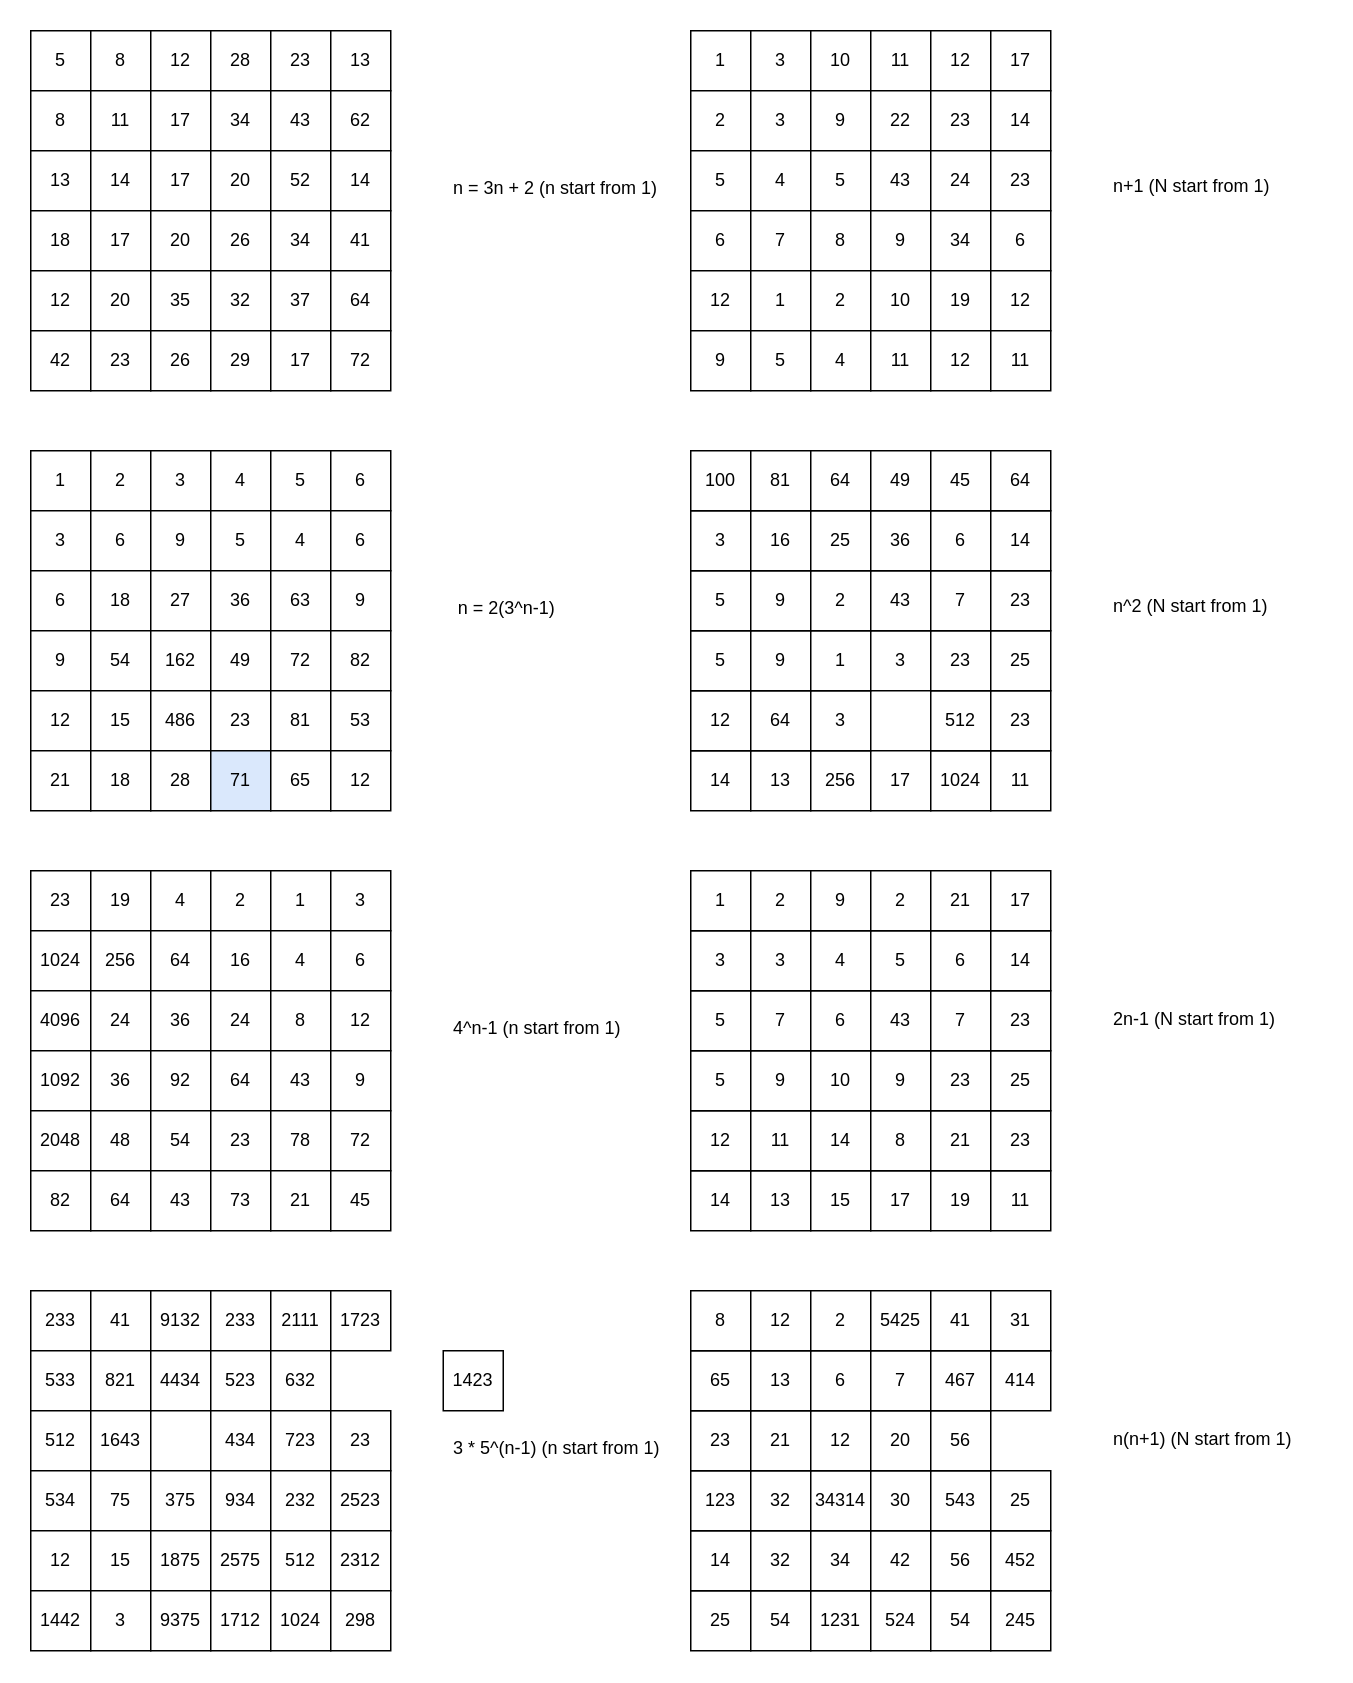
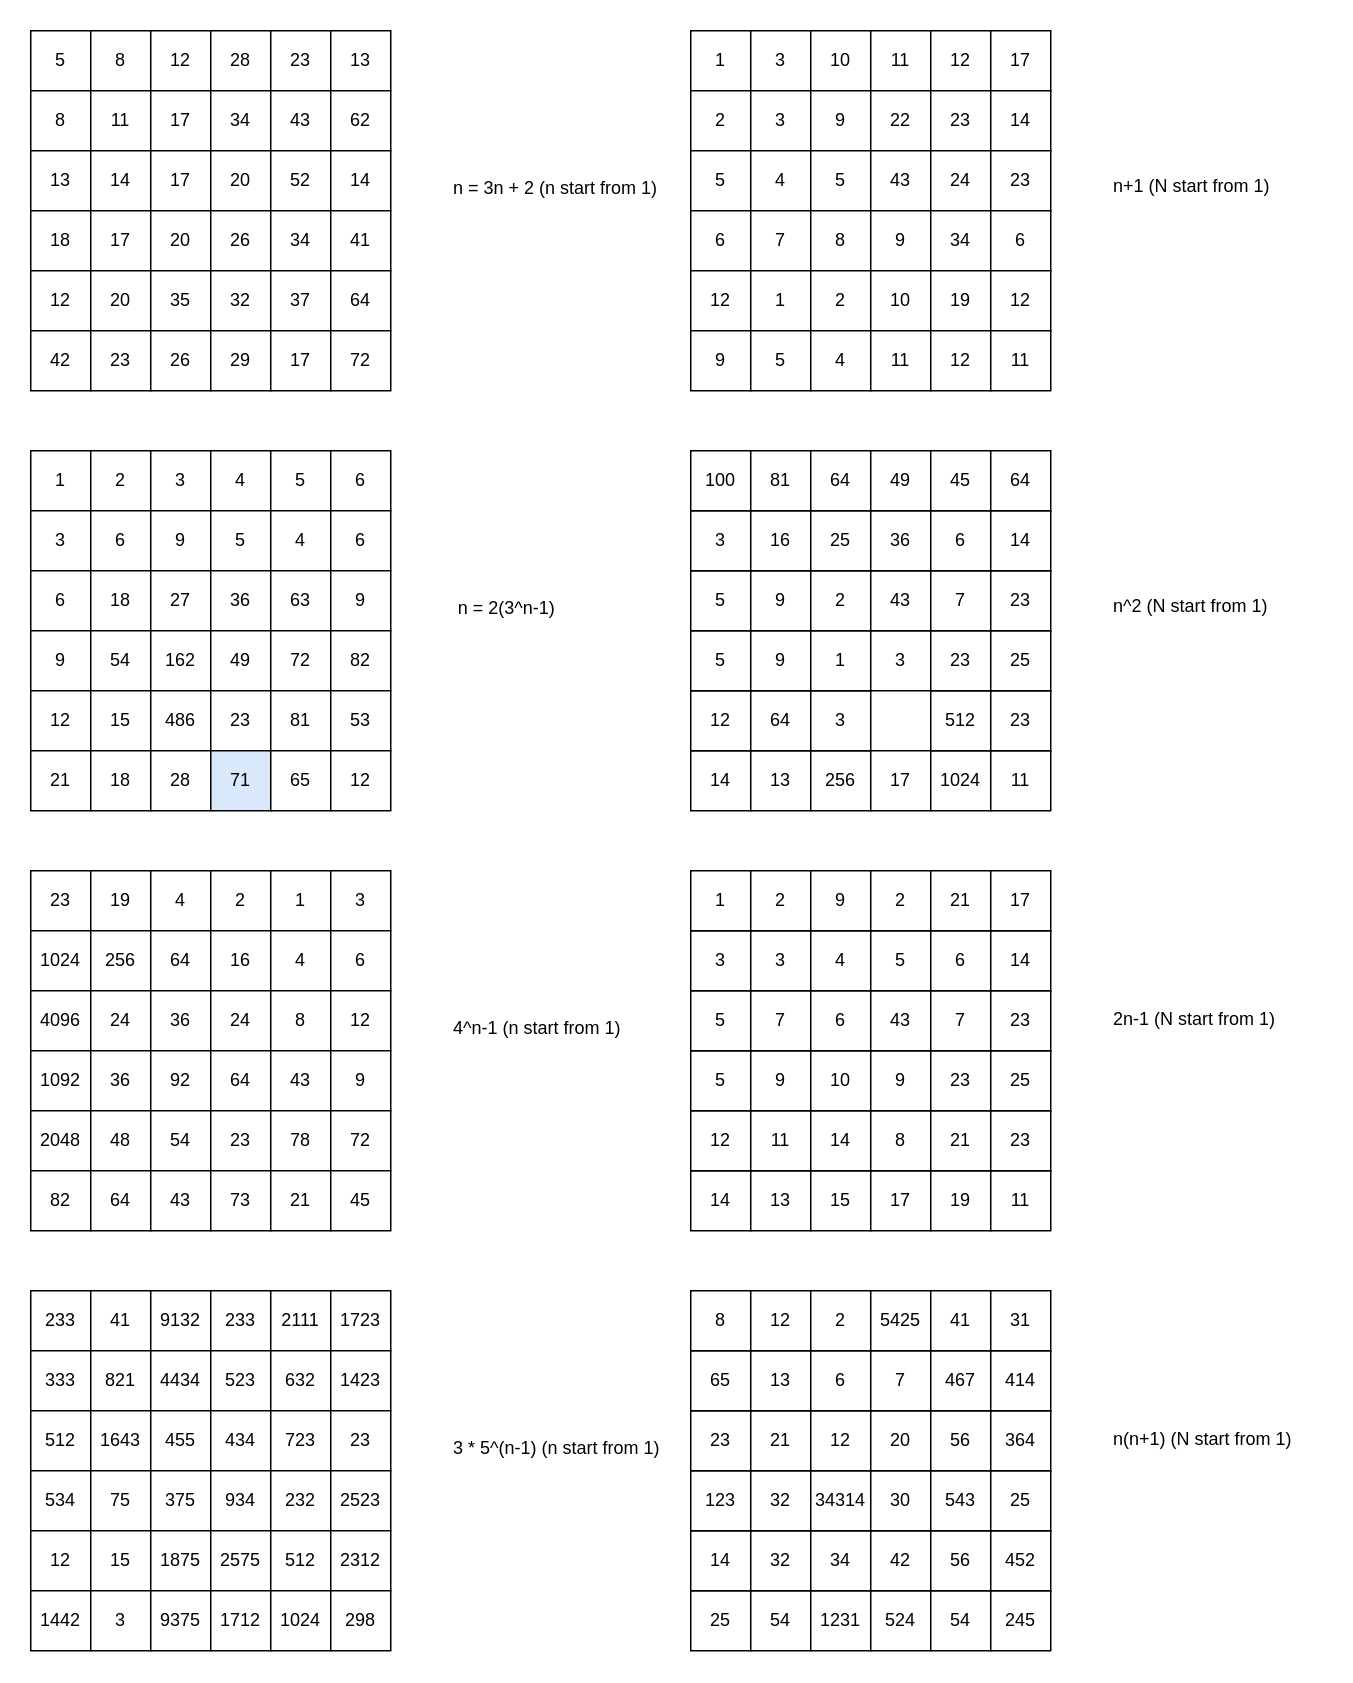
(61, 1381) -> (61, 1381)
(473, 1381) -> (361, 1381)
none -> (181, 1441)
none -> (1021, 1441)
